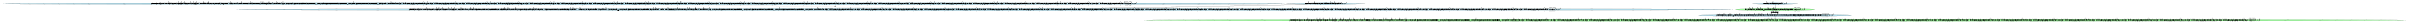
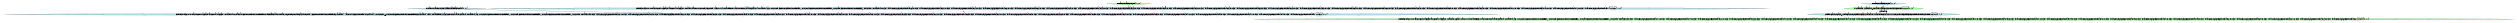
none -> (1129, 4)
